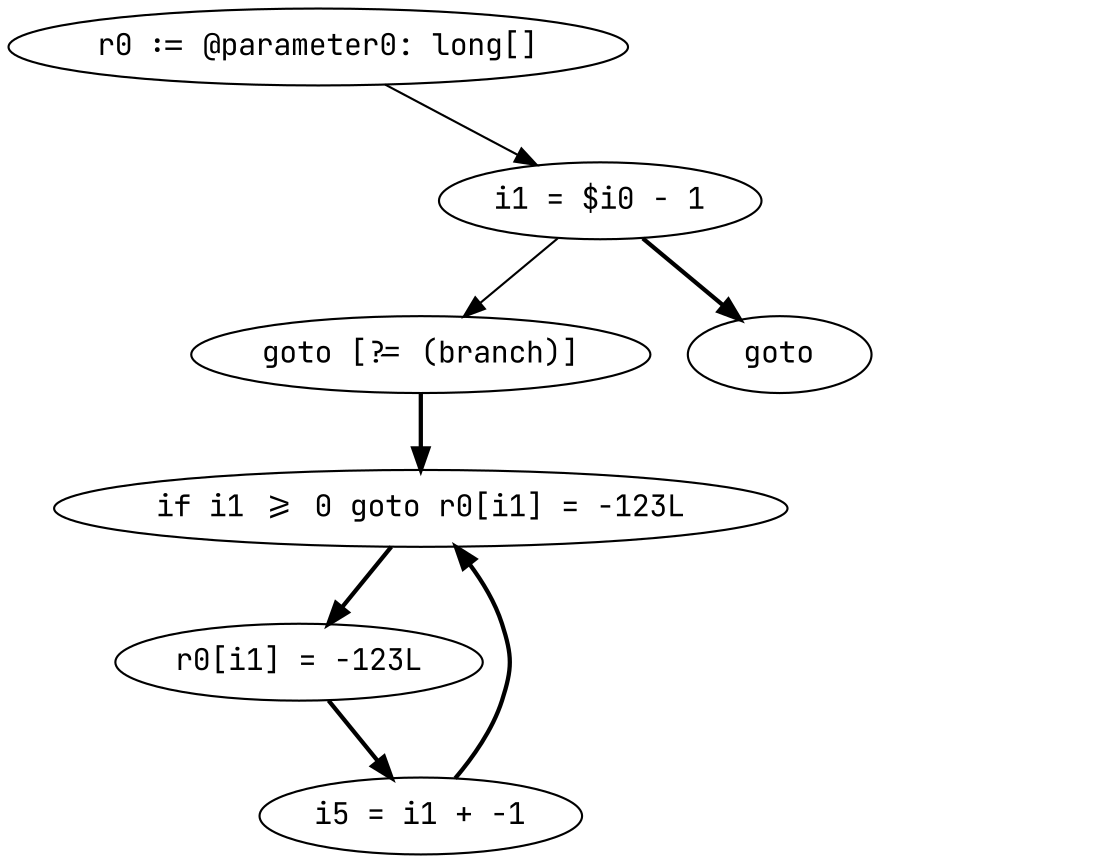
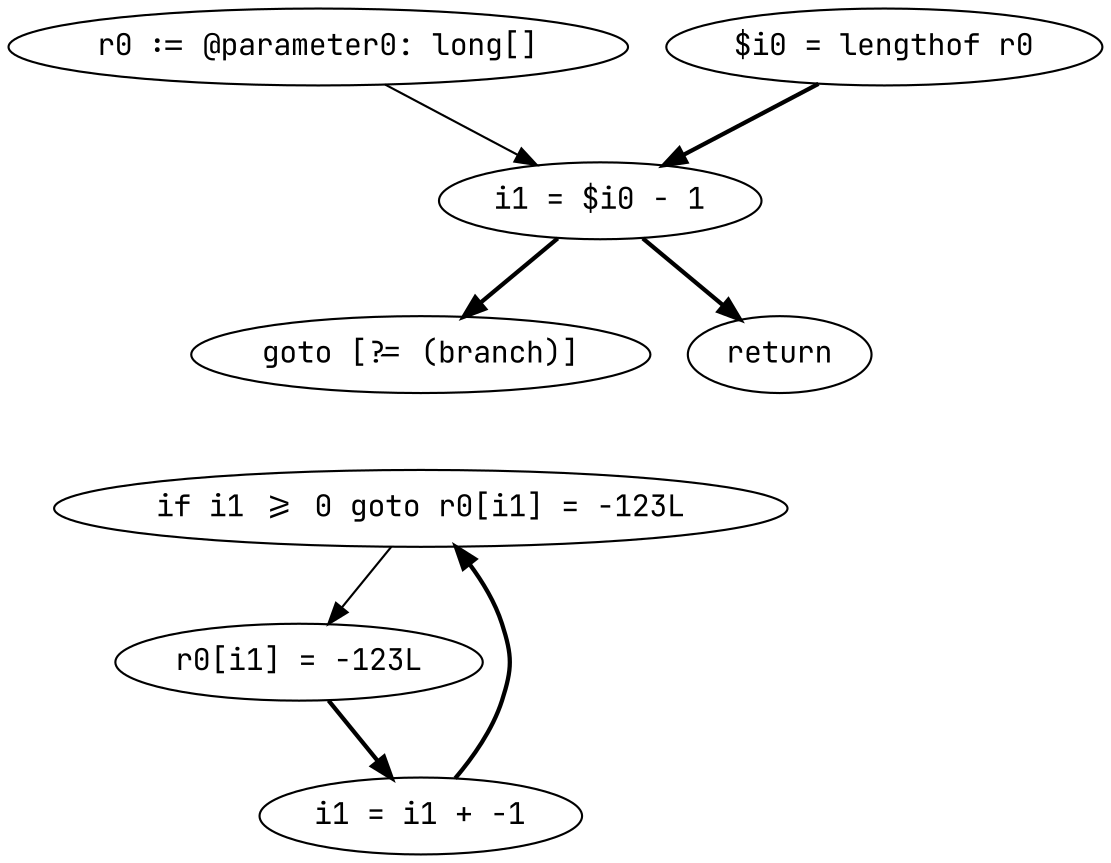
none -> (884, 47)
(519, 271) -> (519, 271)
(780, 355) -> (780, 355)
(421, 421) -> none
(367, 577) -> (367, 577)
(421, 816) -> (421, 816)
